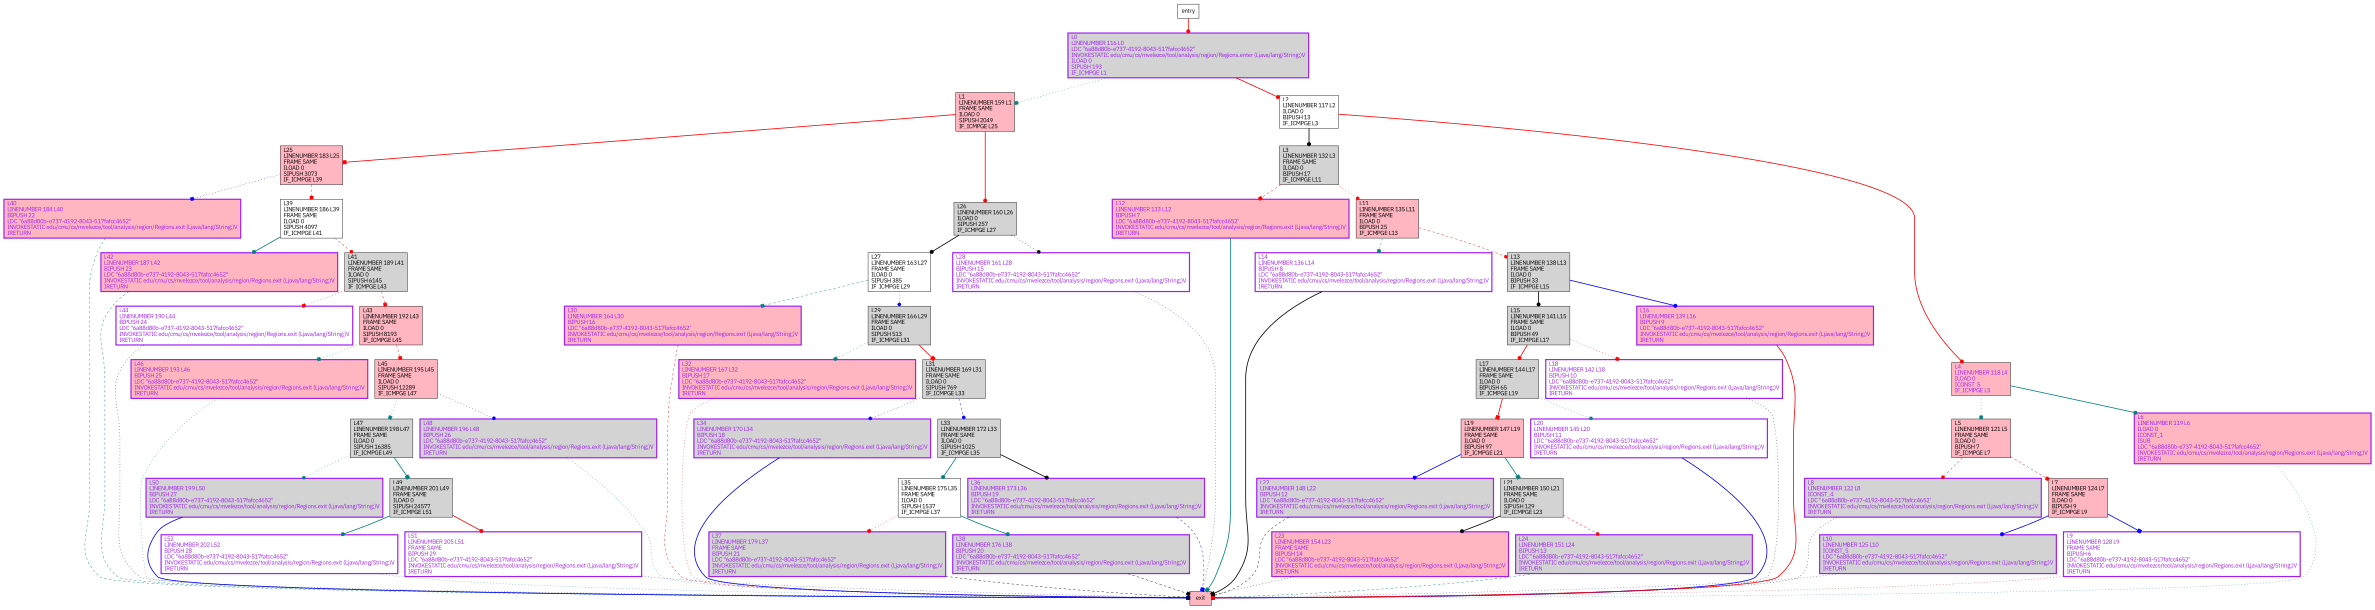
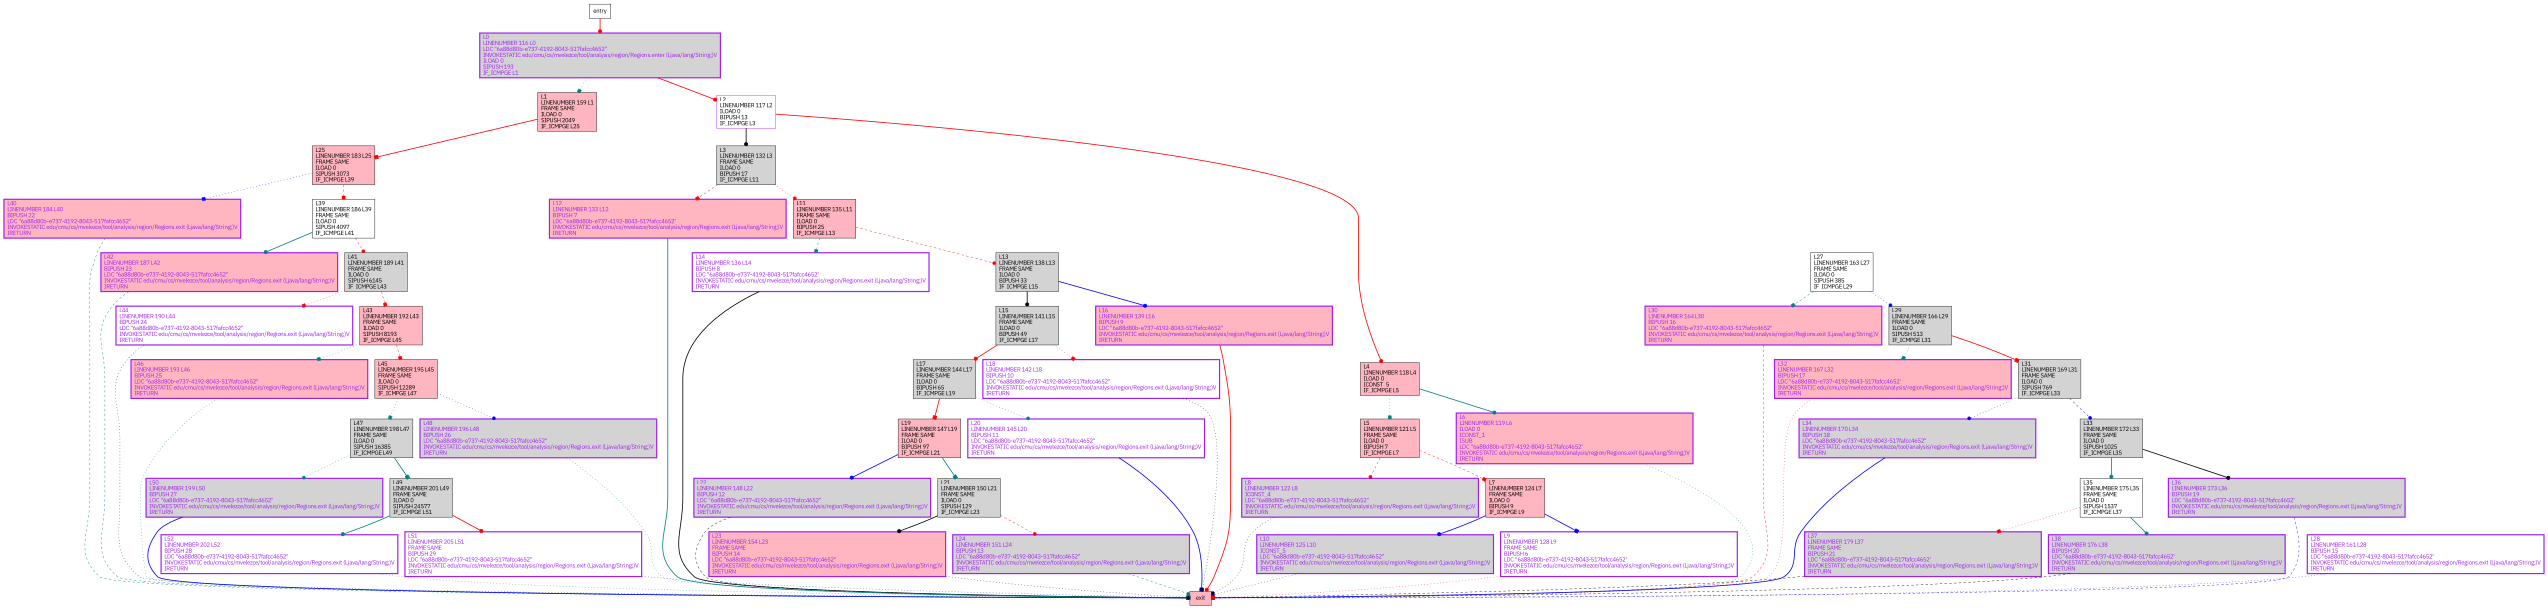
(1309, 112) -> (746, 112)
(985, 219) -> none
(1981, 379) -> (1390, 379)
